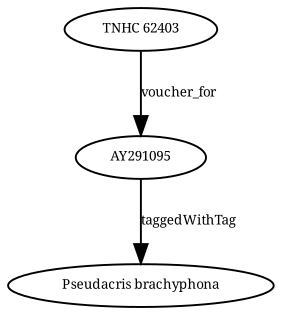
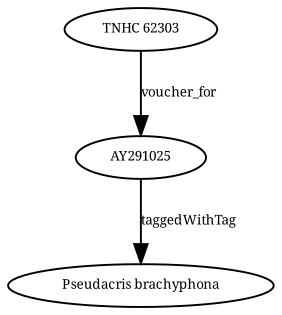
(141, 29) -> (141, 29)
(141, 158) -> (141, 158)
